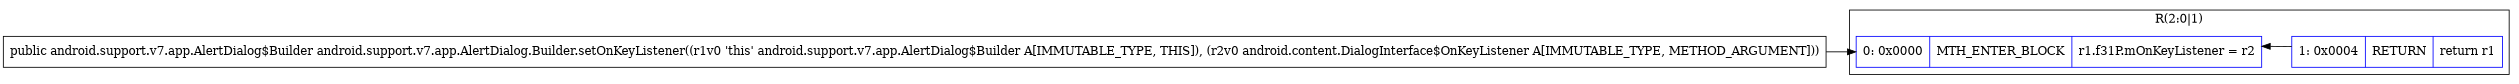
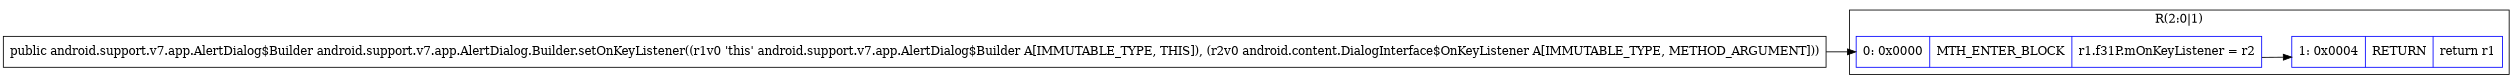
(2281, 46) -> (2273, 57)
